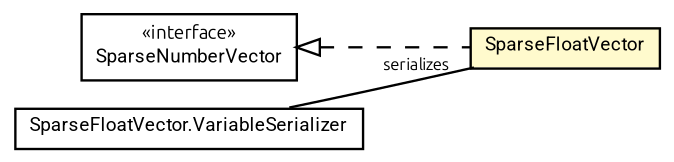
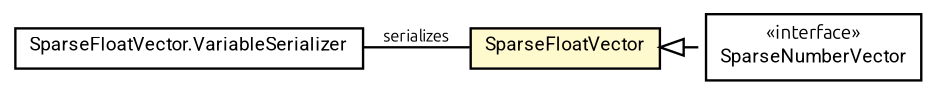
(395, 47) -> (694, 47)
